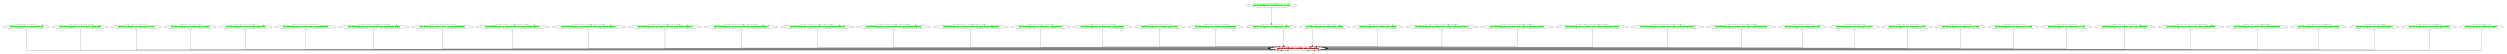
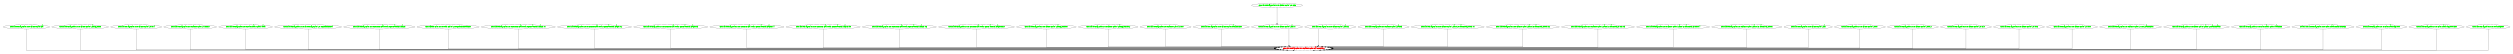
(306, 27) -> (308, 27)
(374, 27) -> (379, 27)
(2257, 27) -> (2261, 27)
(2319, 27) -> (2323, 27)
(2481, 27) -> (2488, 27)
